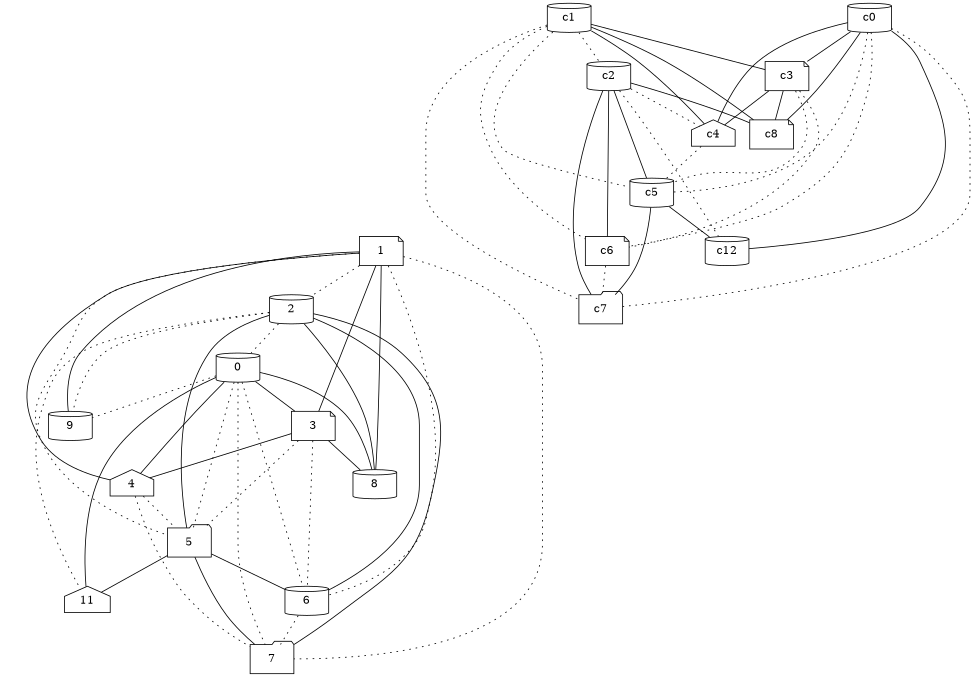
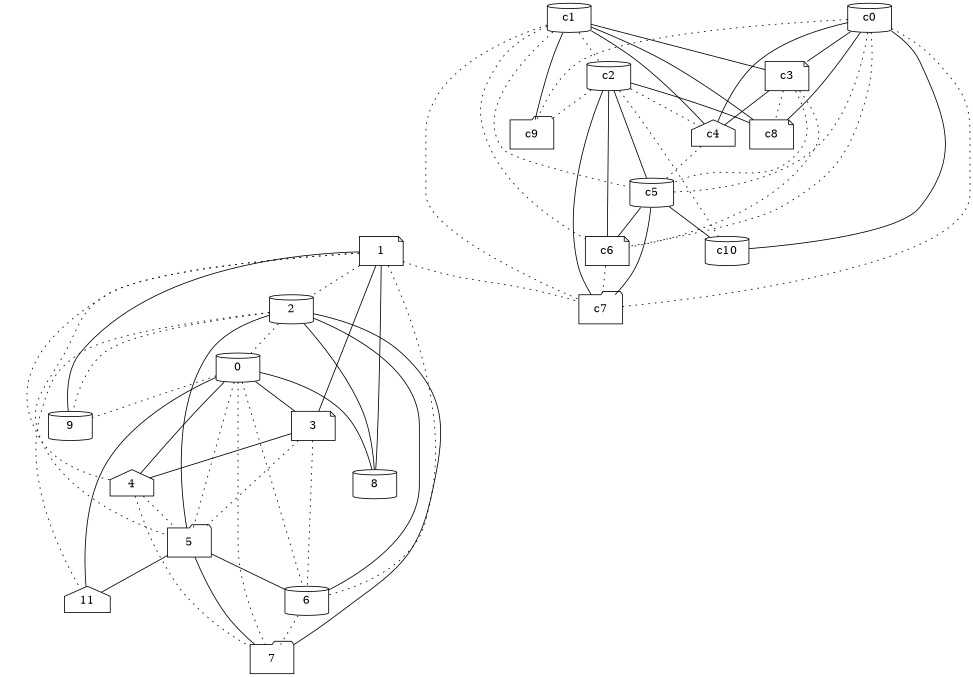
(779, 105) -> (779, 105)
none -> (532, 134)
none -> (629, 222)
(727, 251) -> (727, 251)
(73, 319) -> (73, 319)
(344, 455) -> none
(542, 511) -> (491, 282)
